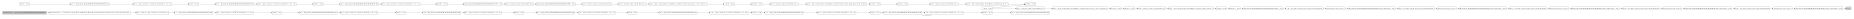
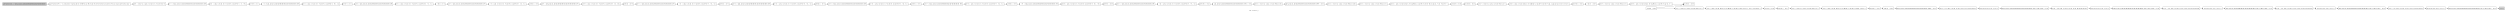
none -> (889, 4)
